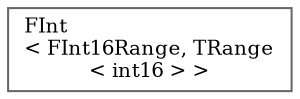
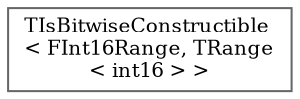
(150, 50) -> (150, 50)
